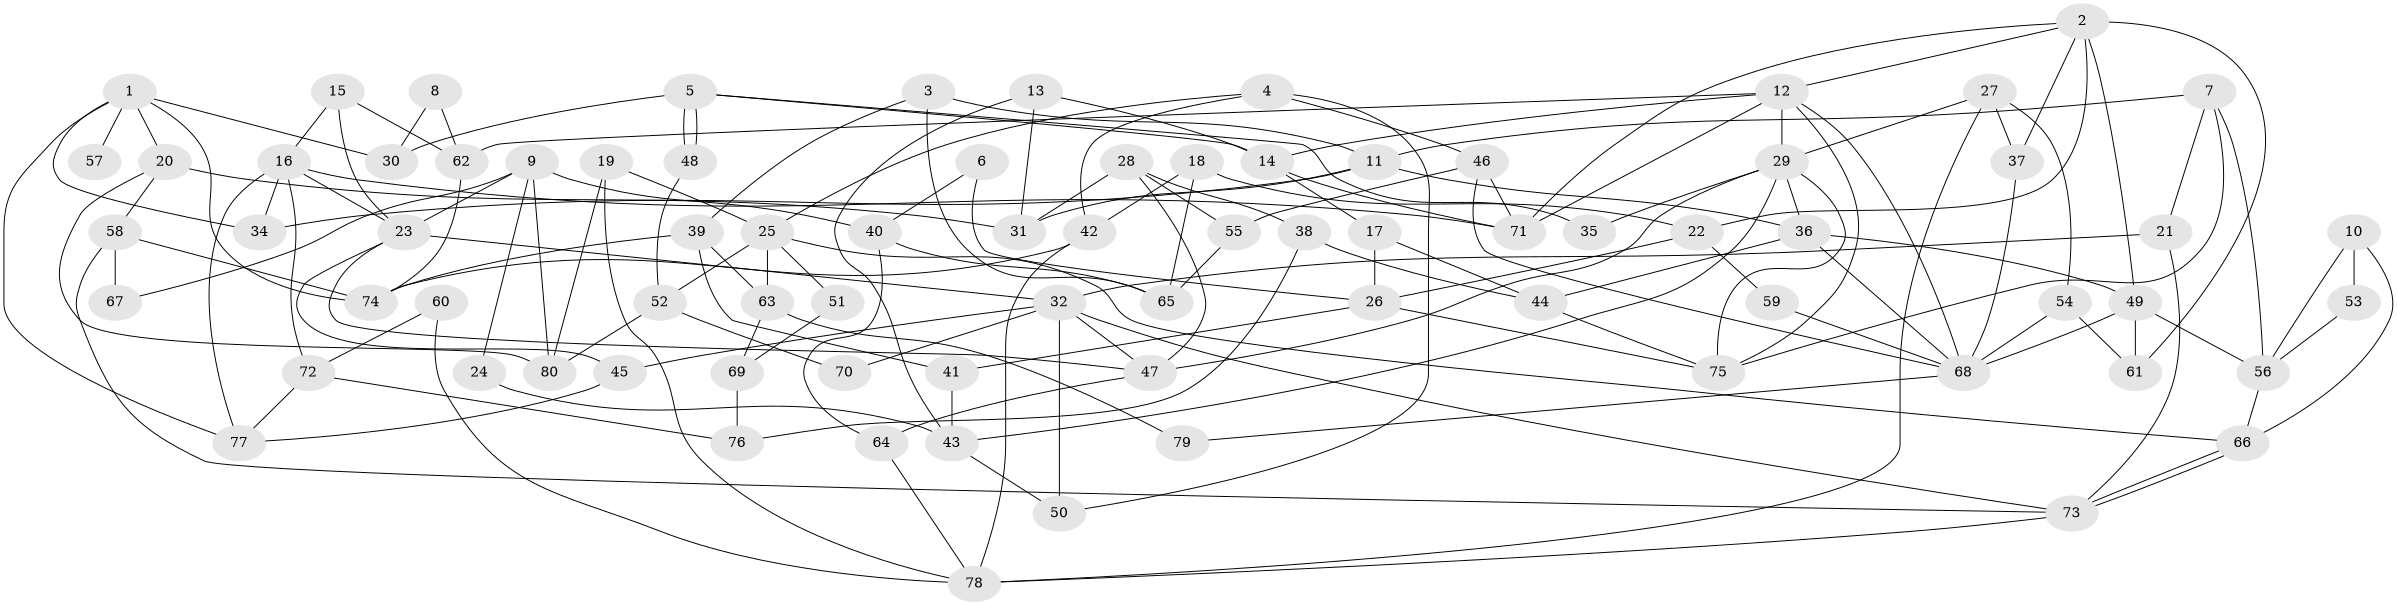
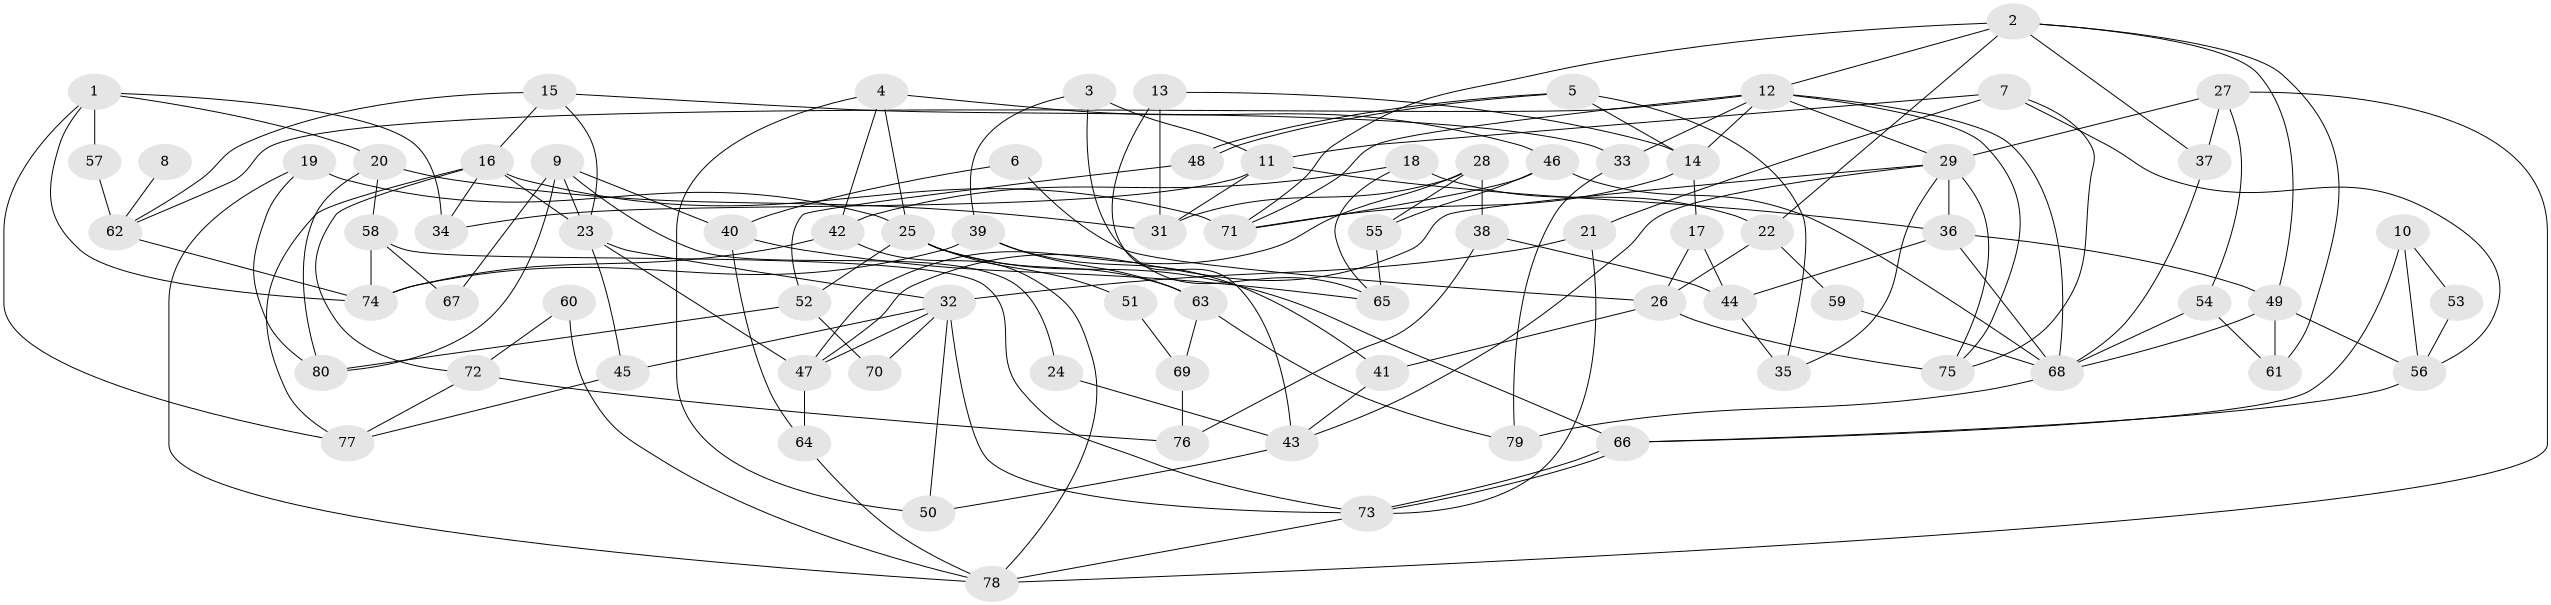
(392, 162) -> none
none -> (1623, 162)
none -> (105, 197)
(1629, 339) -> (1751, 330)
